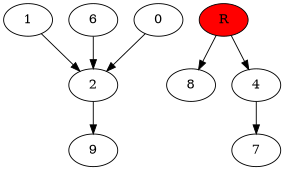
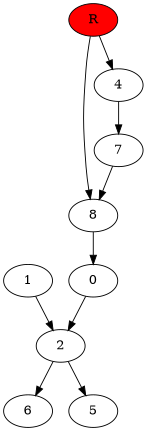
(93, 48) -> (46, 374)
(93, 150) -> (93, 411)
none -> (108, 179)
none -> (93, 244)
